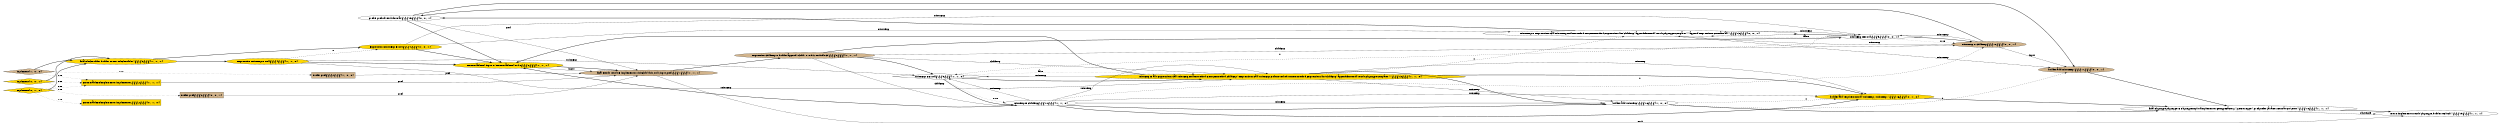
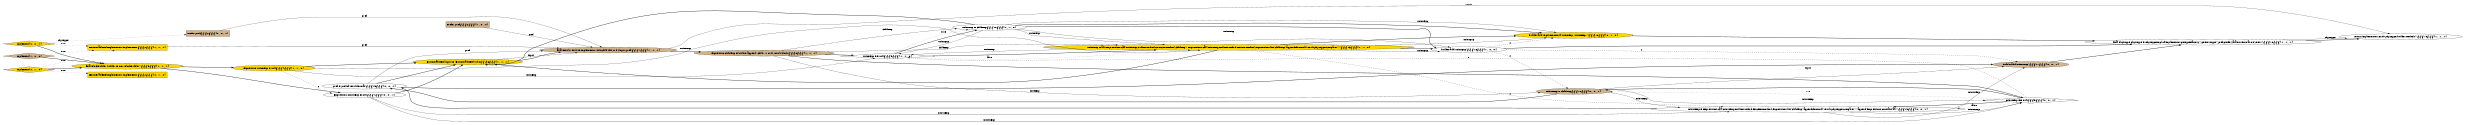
(400, 47) -> (365, 95)
(181, 73) -> none
(1520, 86) -> (1530, 68)
(60, 90) -> (63, 40)
